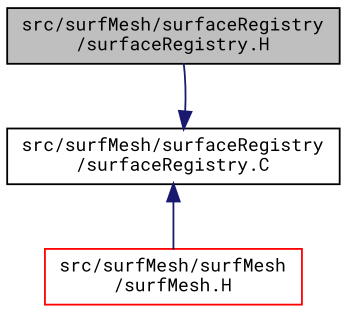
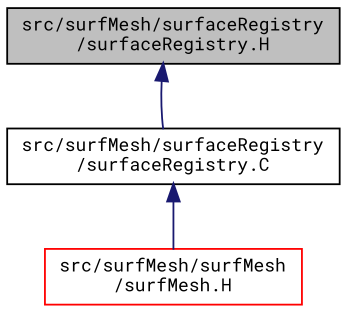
(185, 87) -> (161, 105)
